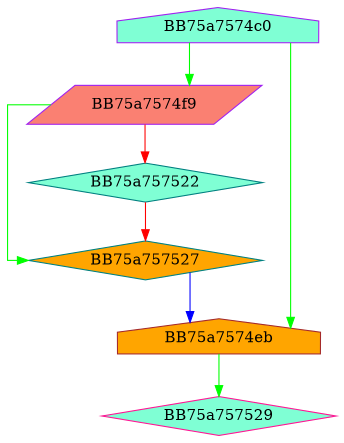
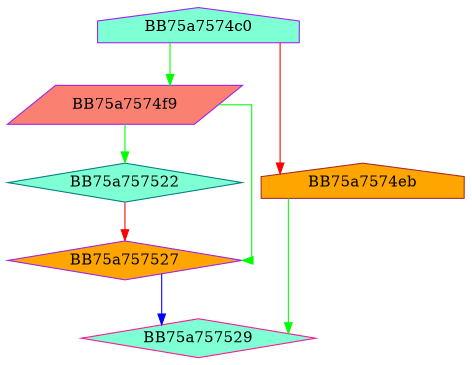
(145, 138) -> (125, 138)
(291, 180) -> (280, 103)
(145, 260) -> (125, 260)
(190, 292) -> (162, 294)
